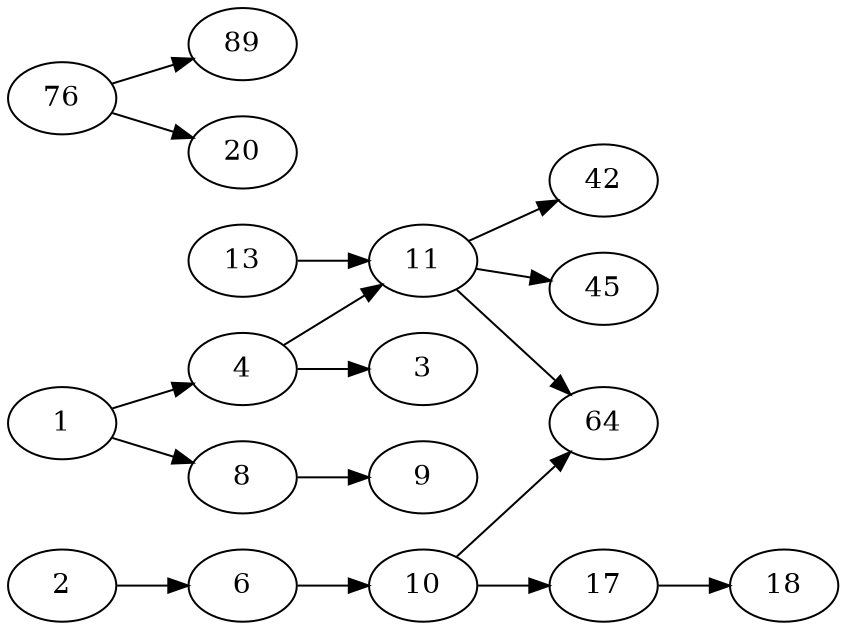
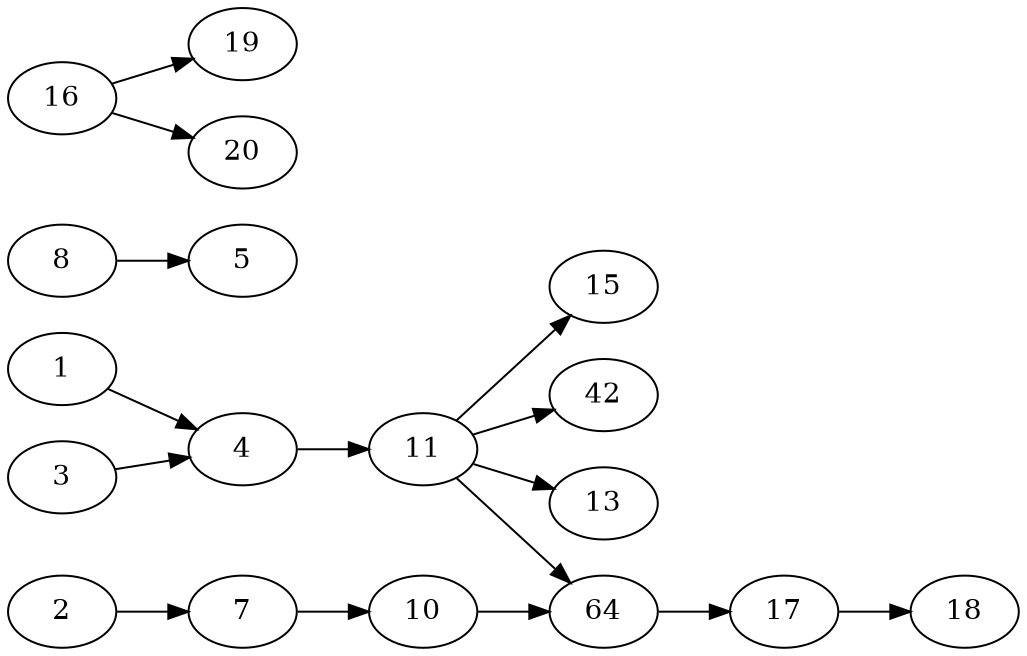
(243, 44) -> (243, 44)
(62, 98) -> (62, 98)
(323, 261) -> (504, 473)
(604, 289) -> (604, 287)
(323, 369) -> (142, 465)
(143, 447) -> none
(423, 477) -> (243, 261)
(243, 586) -> (243, 612)
(504, 586) -> (684, 612)
